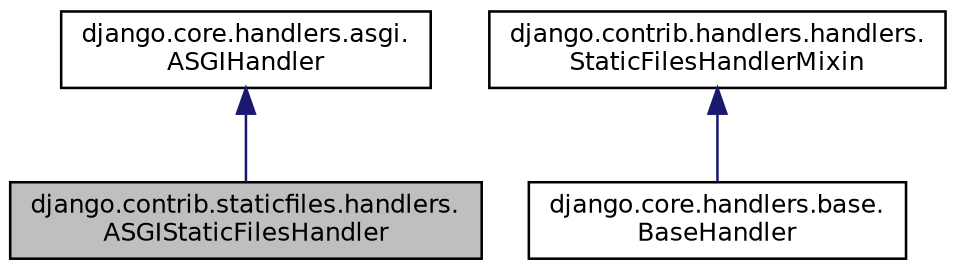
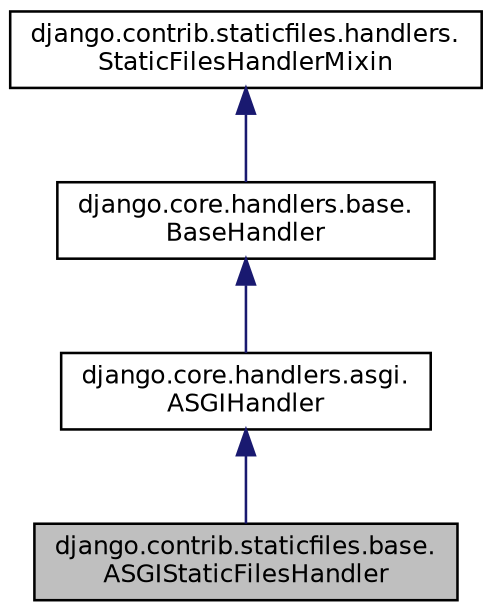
(717, 50) -> (246, 50)
(246, 220) -> (246, 562)
none -> (246, 319)
